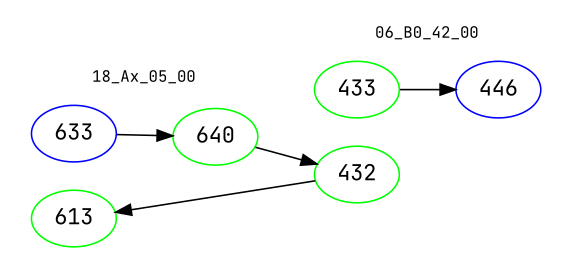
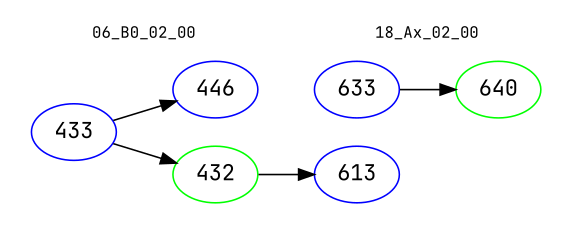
(428, 34) -> (145, 34)
(145, 78) -> (428, 34)
(357, 90) -> (74, 132)
(281, 154) -> (137, 151)
(74, 219) -> (357, 175)
